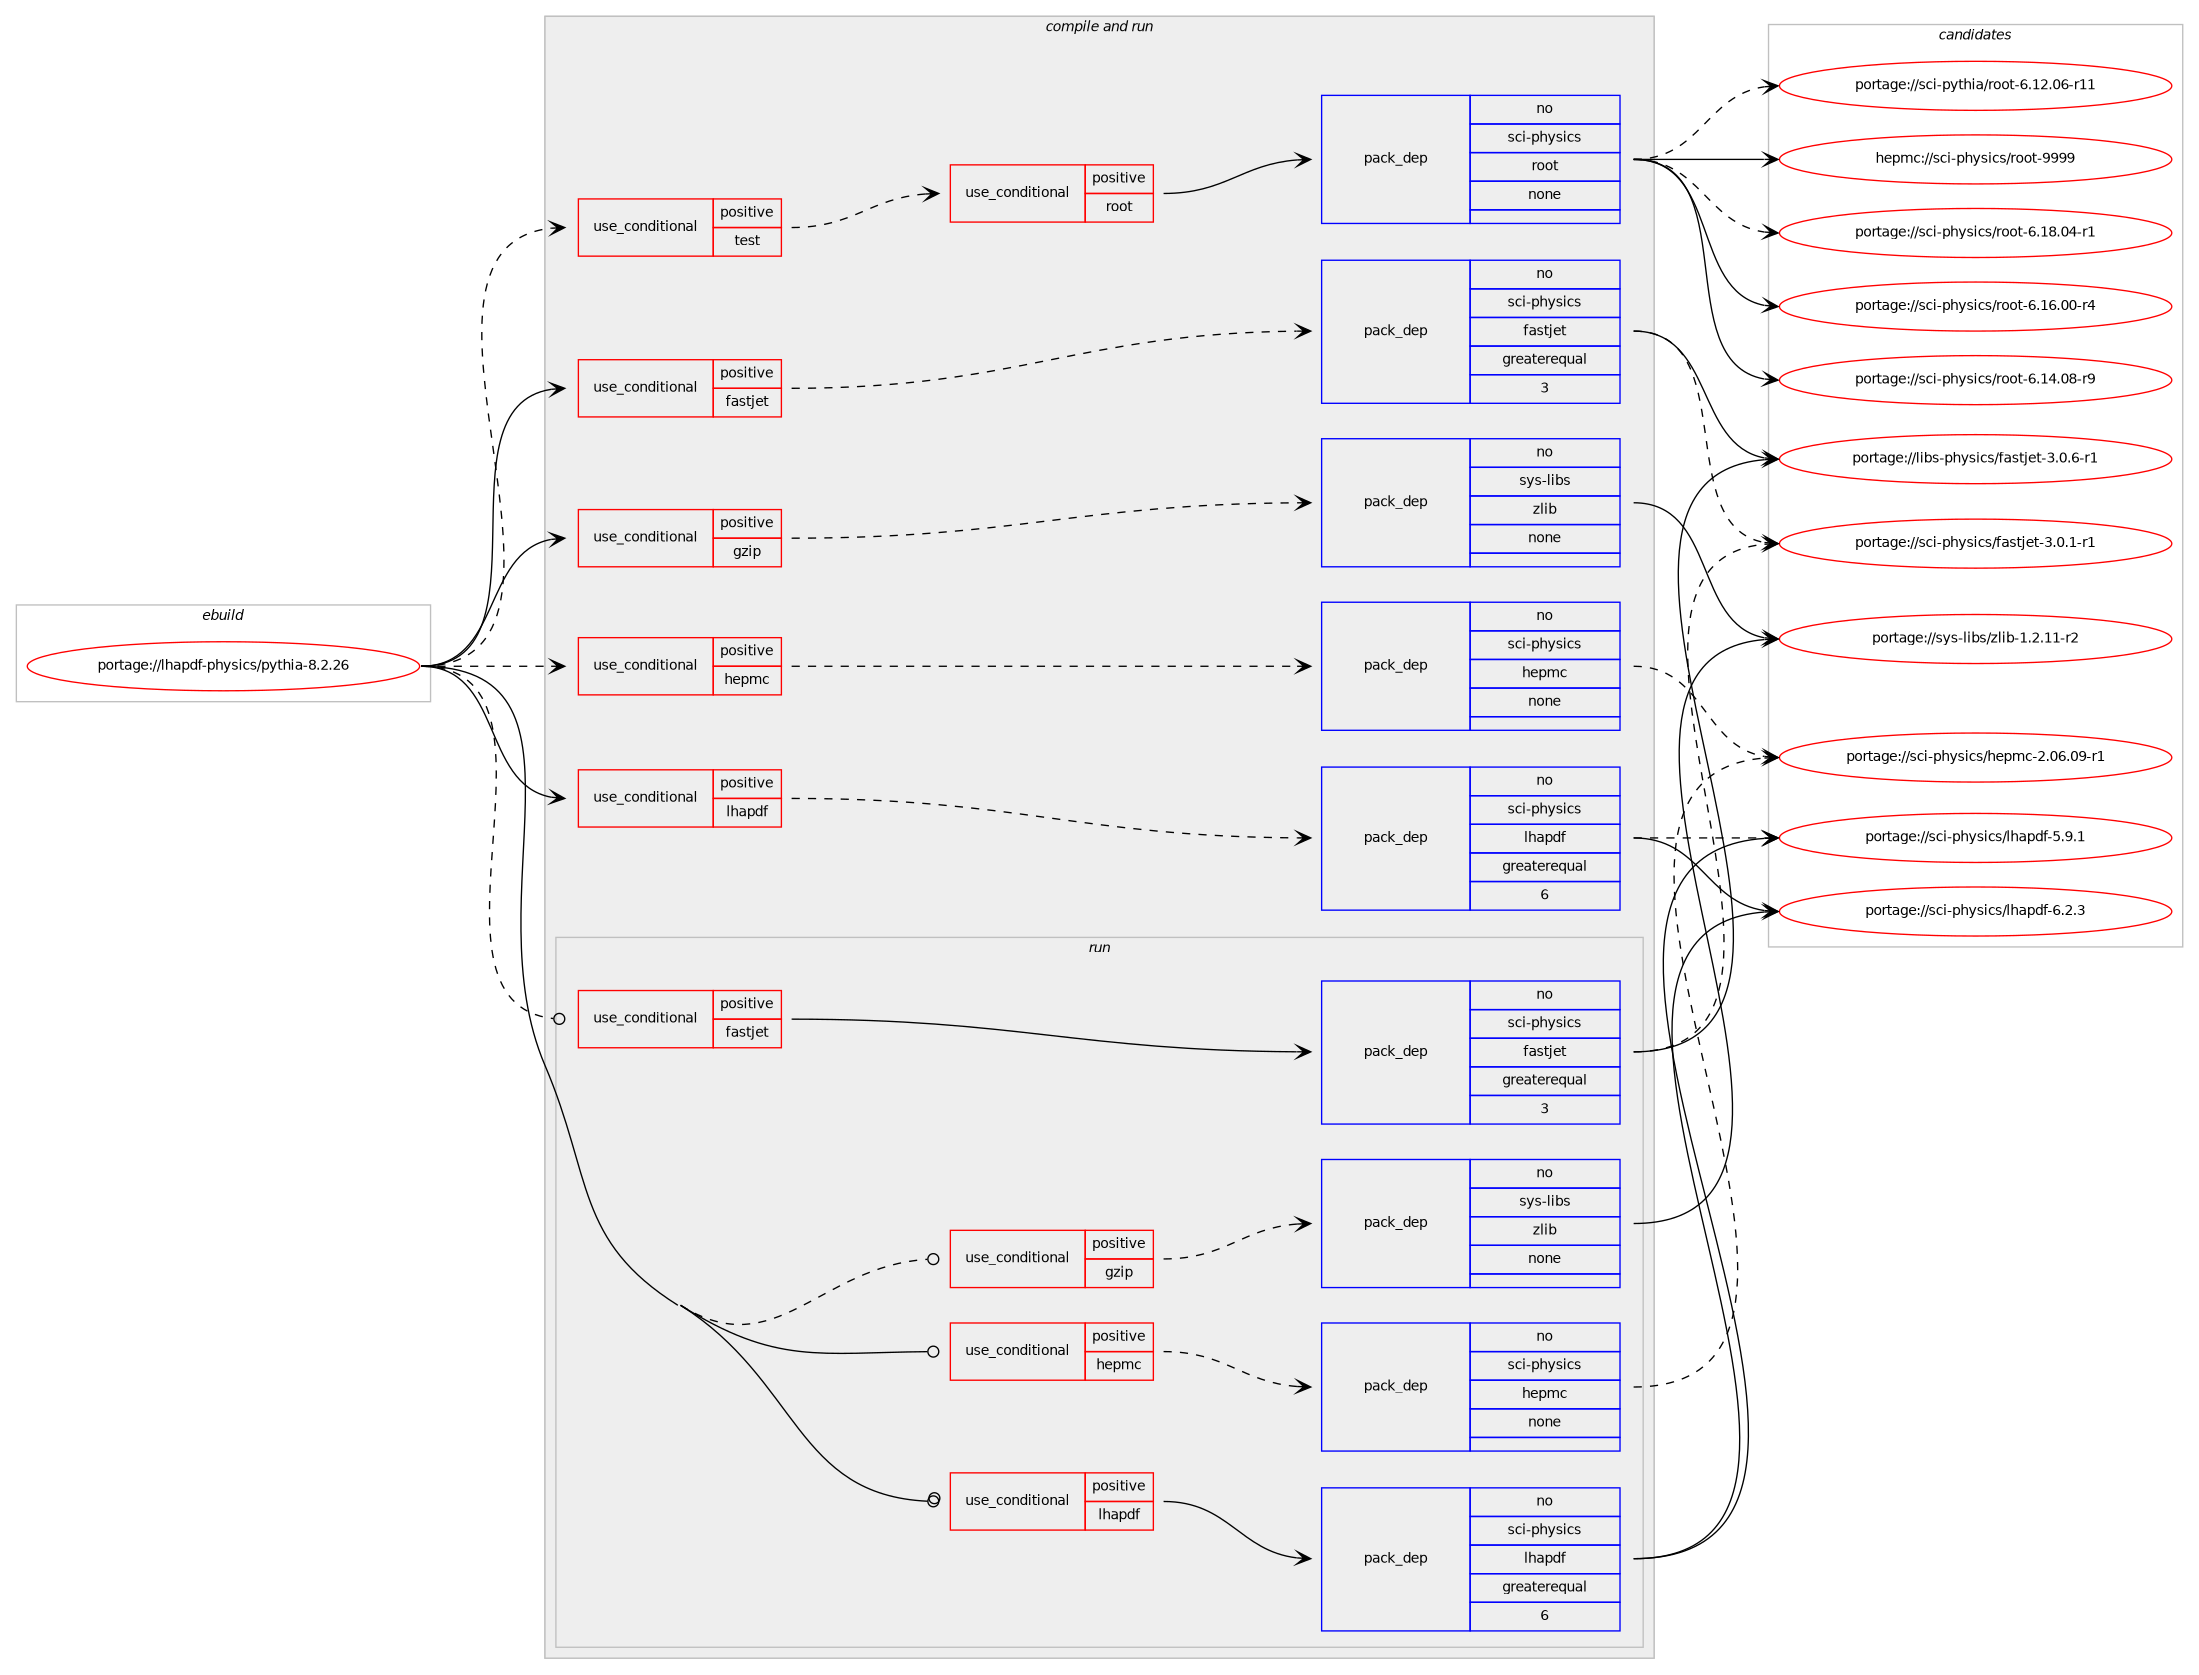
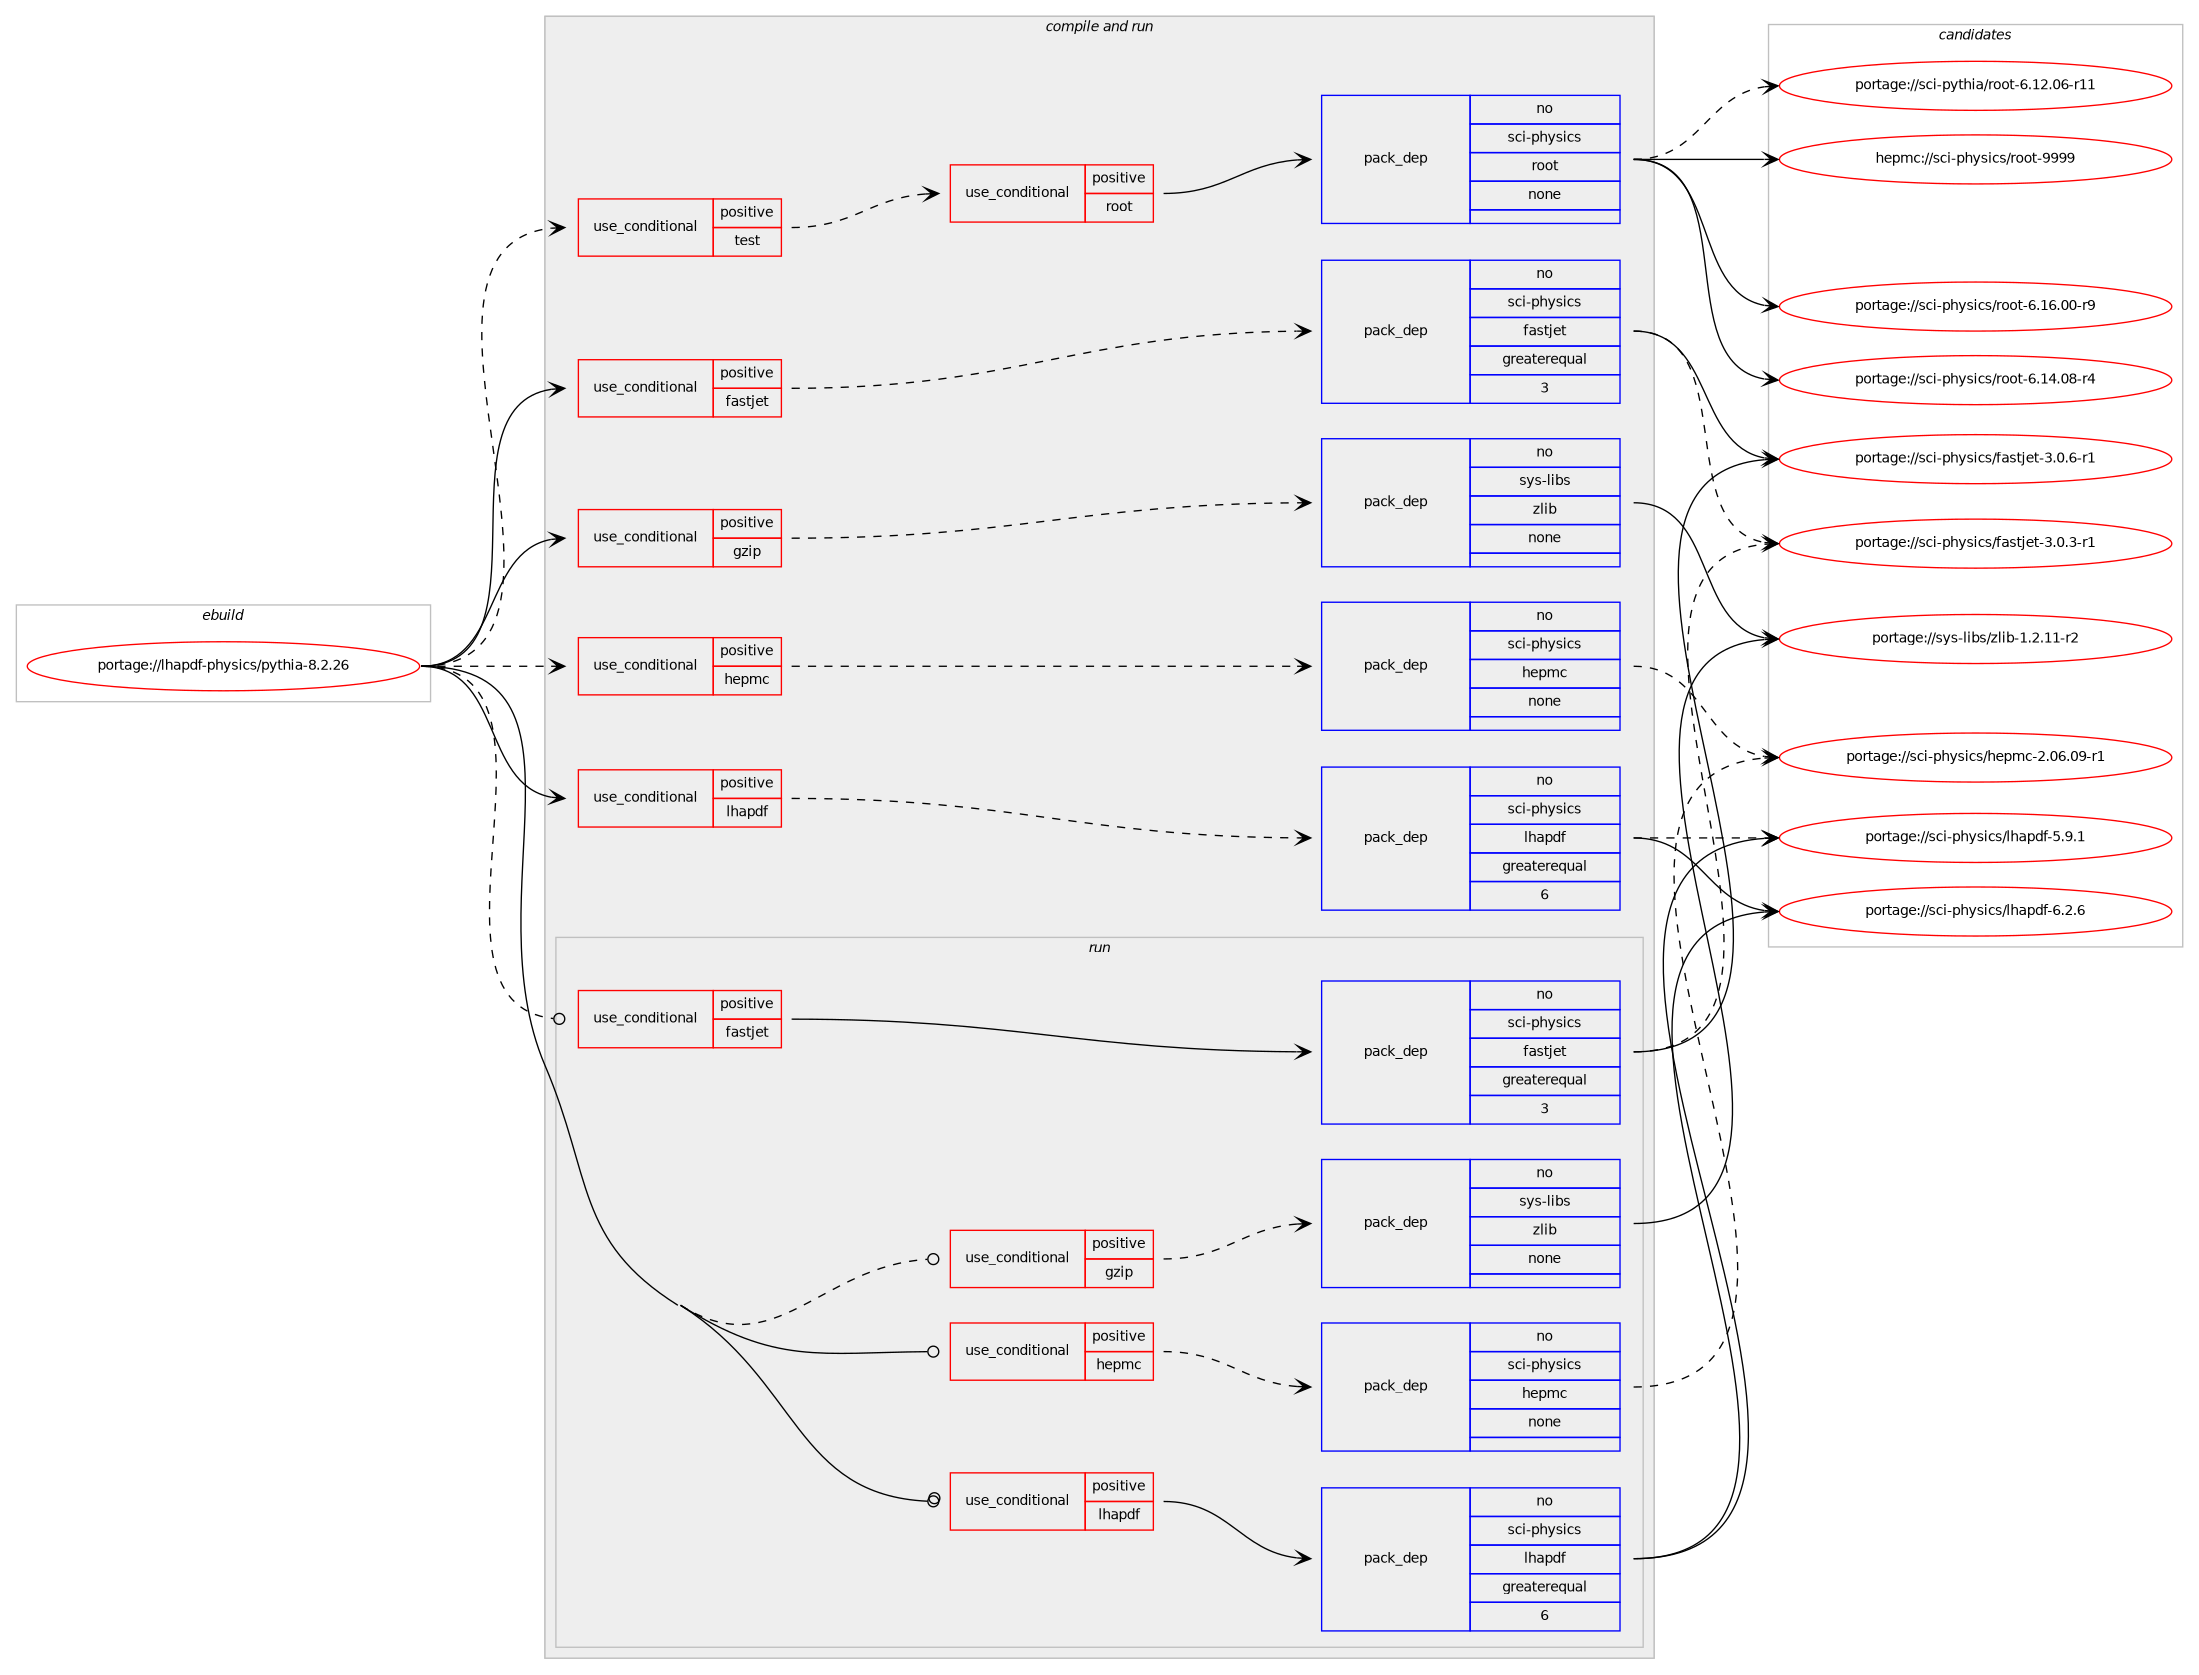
(1976, 233) -> none
(1976, 307) -> (1976, 307)
(1976, 380) -> (1976, 380)
(1976, 459) -> (1976, 459)
(1976, 544) -> (1976, 544)
(1976, 912) -> (1976, 912)
